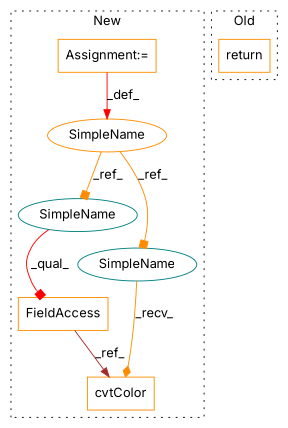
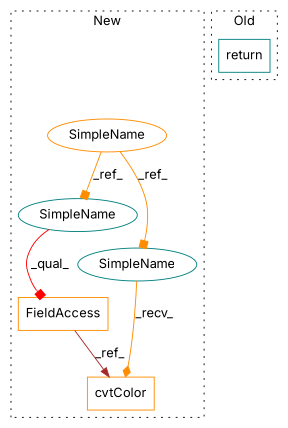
(107, 56) -> none
(244, 56) -> (244, 56)
